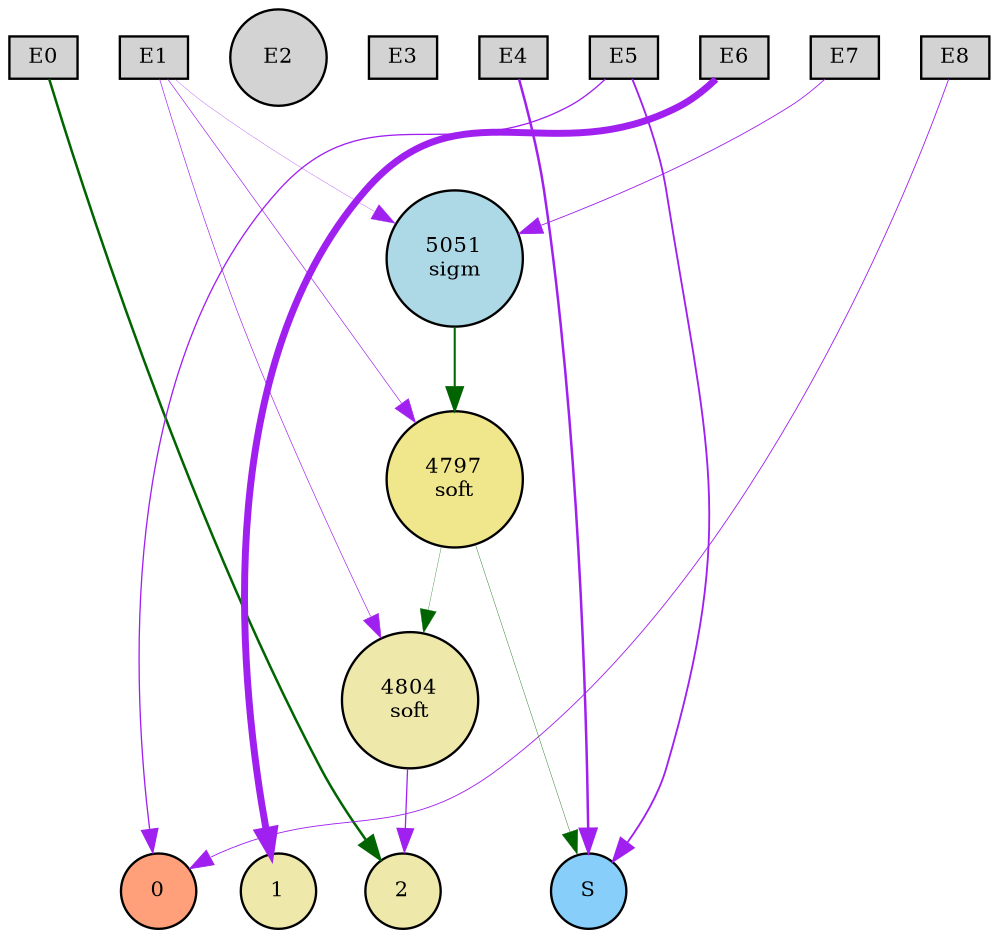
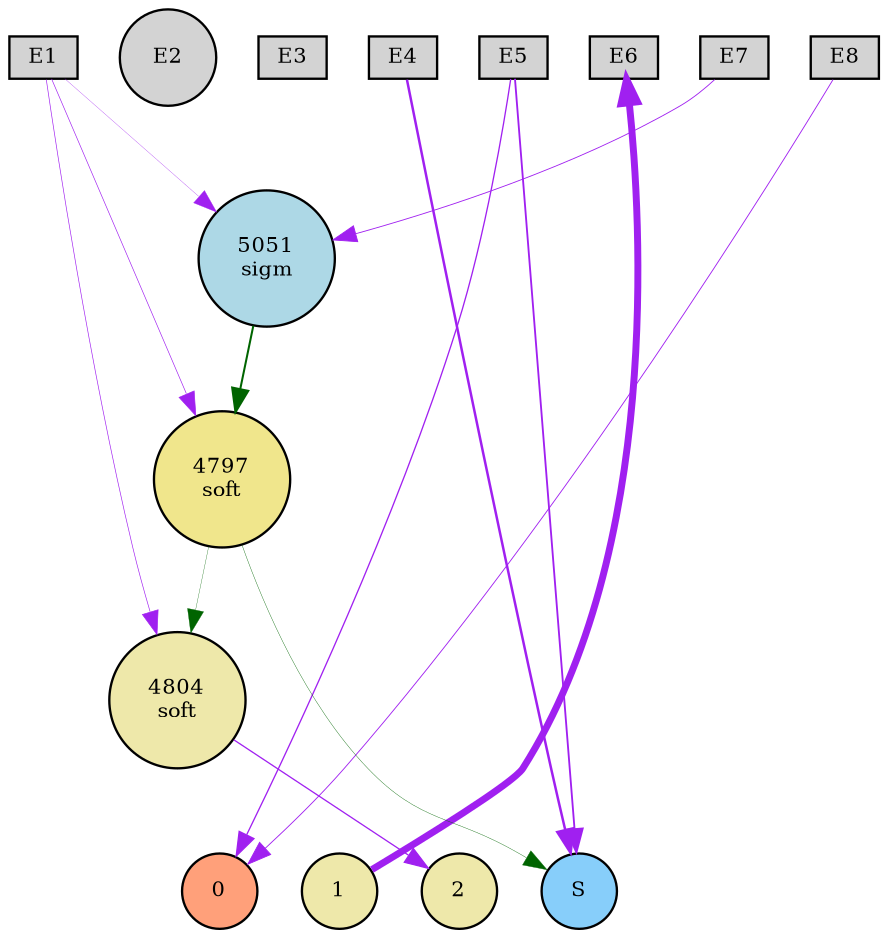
(43, 58) -> none
(294, 313) -> (611, 535)
